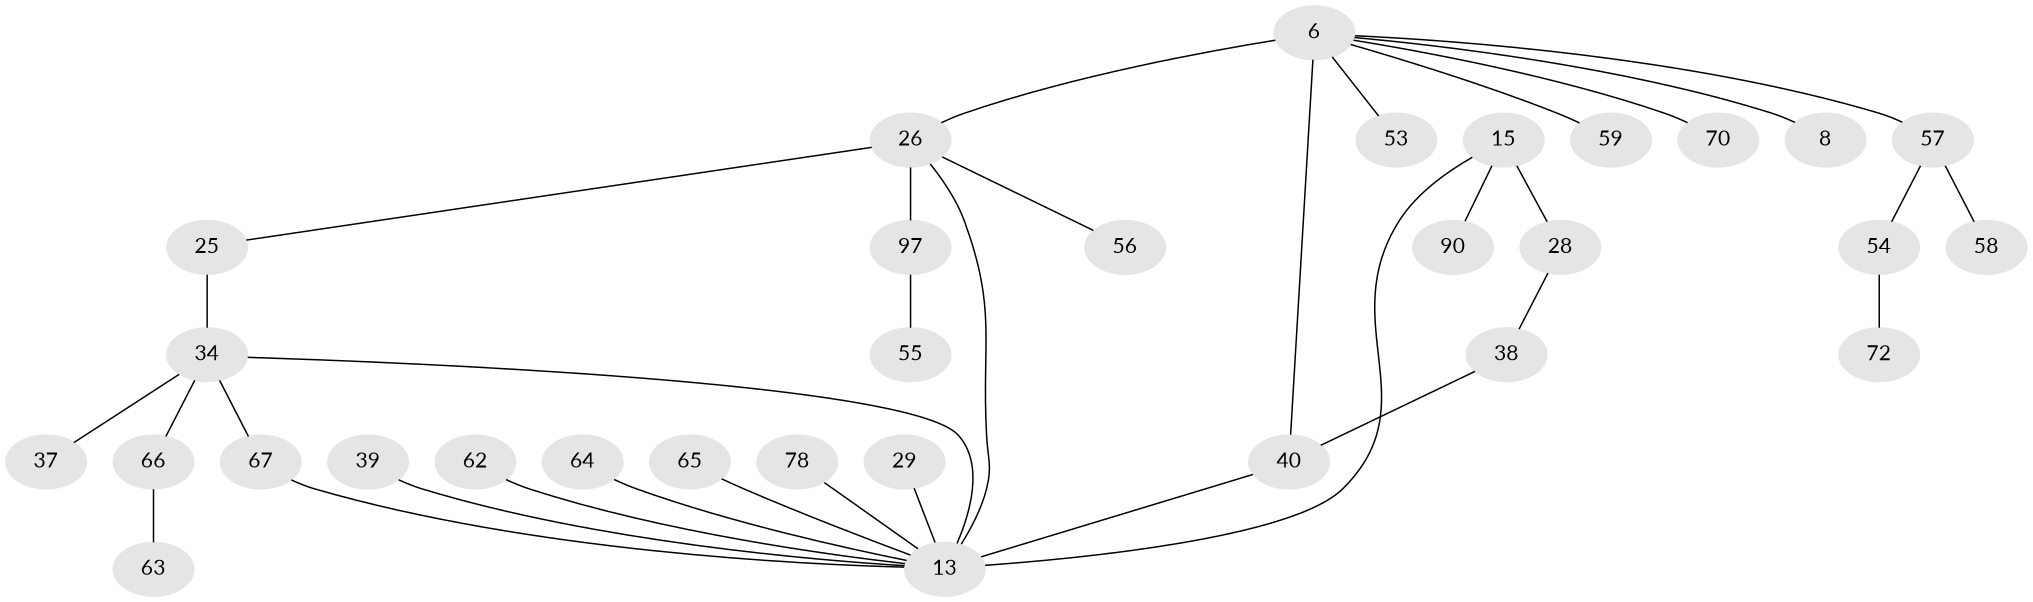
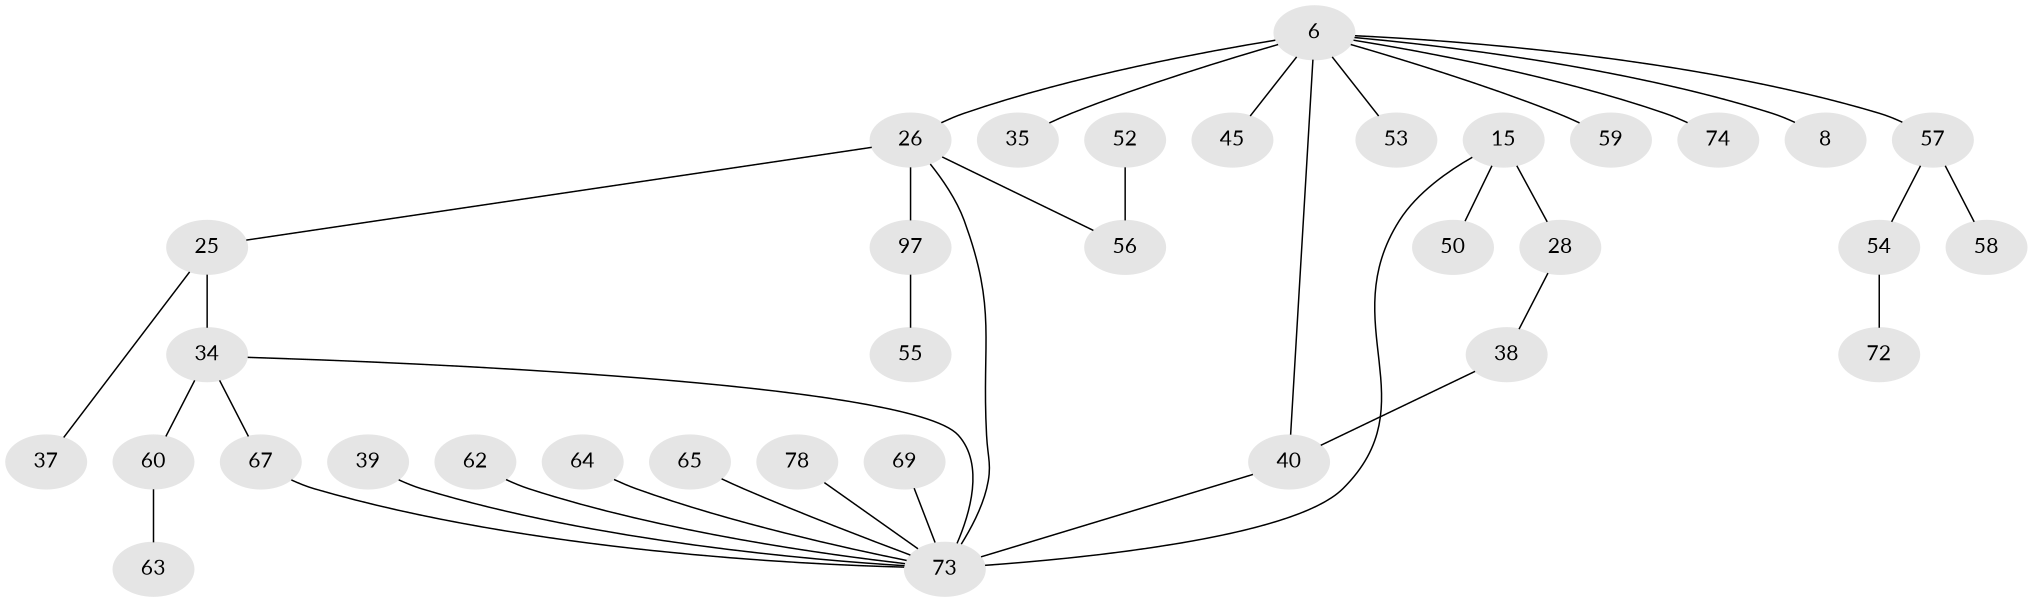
none -> (1018, 140)
none -> (1125, 140)
none -> (1232, 140)
(1718, 140) -> (1718, 140)
(1453, 247) -> (1453, 247)
(127, 408) -> (127, 355)
(153, 462) -> (153, 462)
(905, 462) -> (905, 462)
(945, 569) -> (945, 569)
